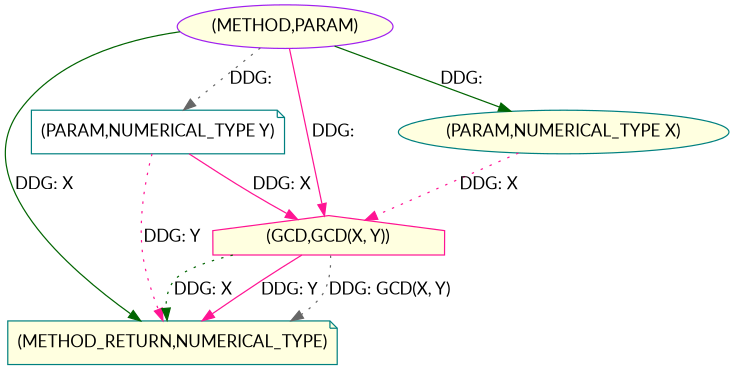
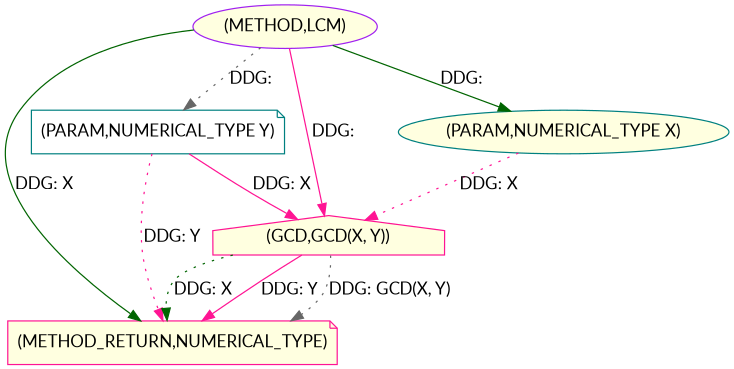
(285, 27) -> (285, 27)
(172, 343) -> (172, 343)
